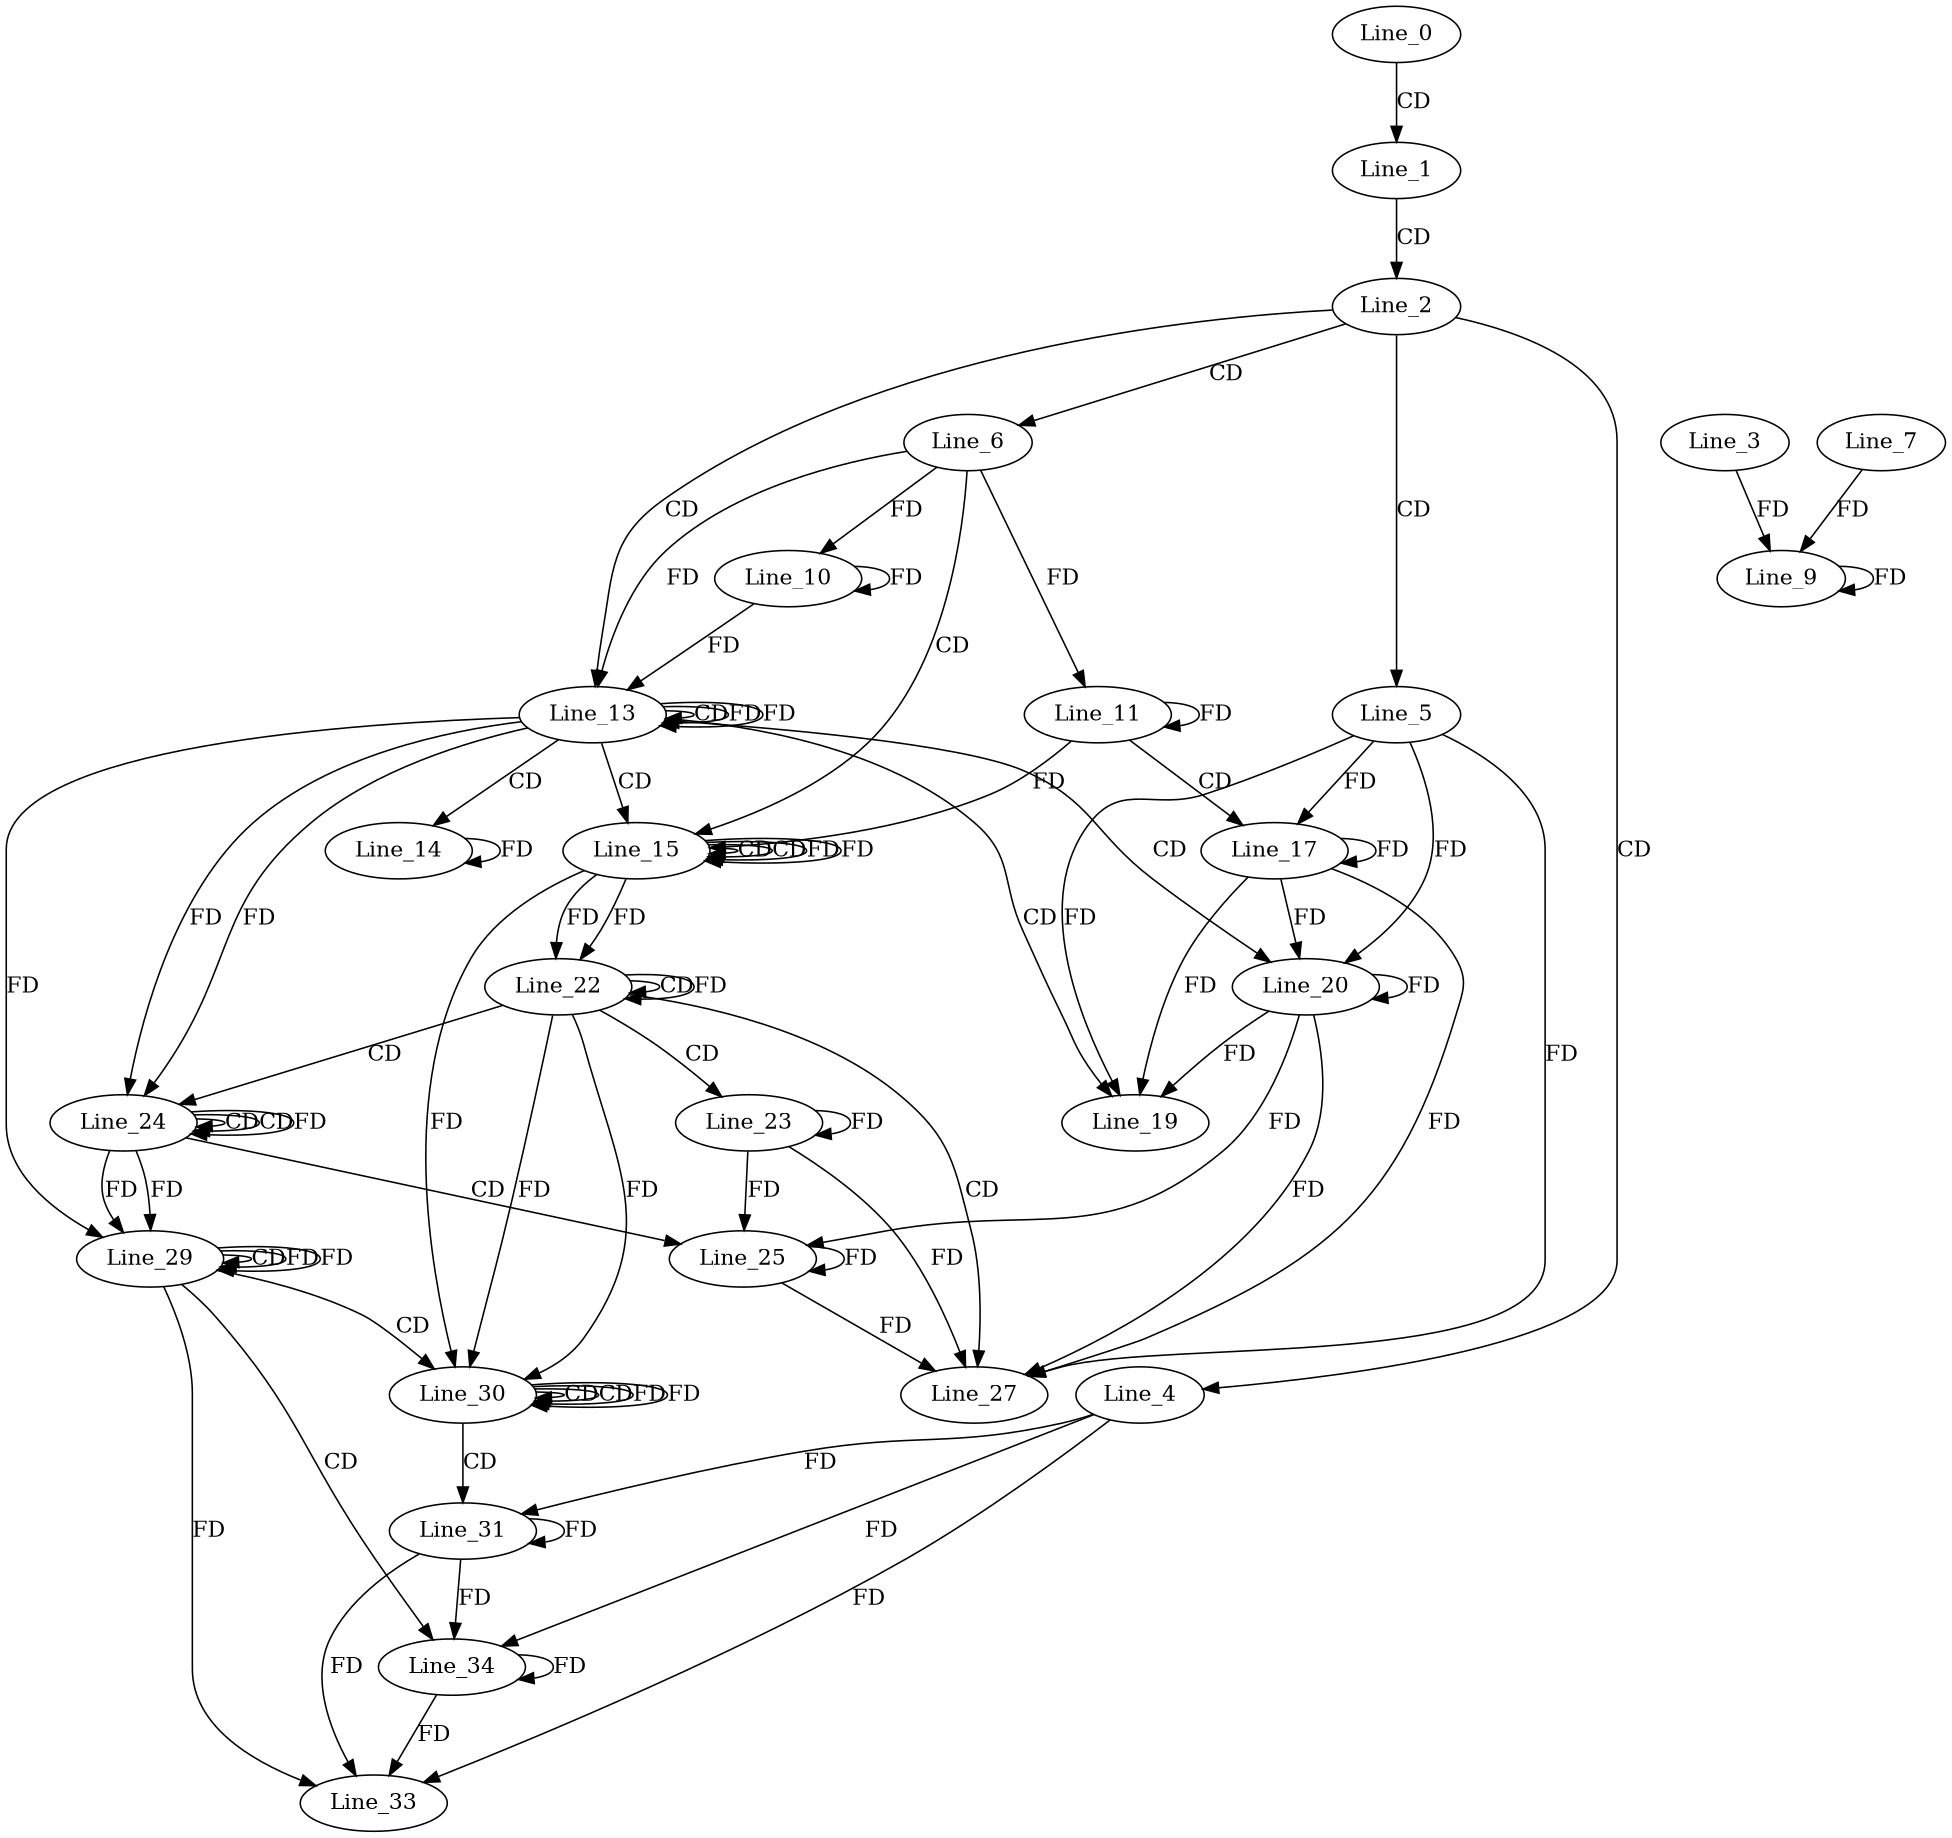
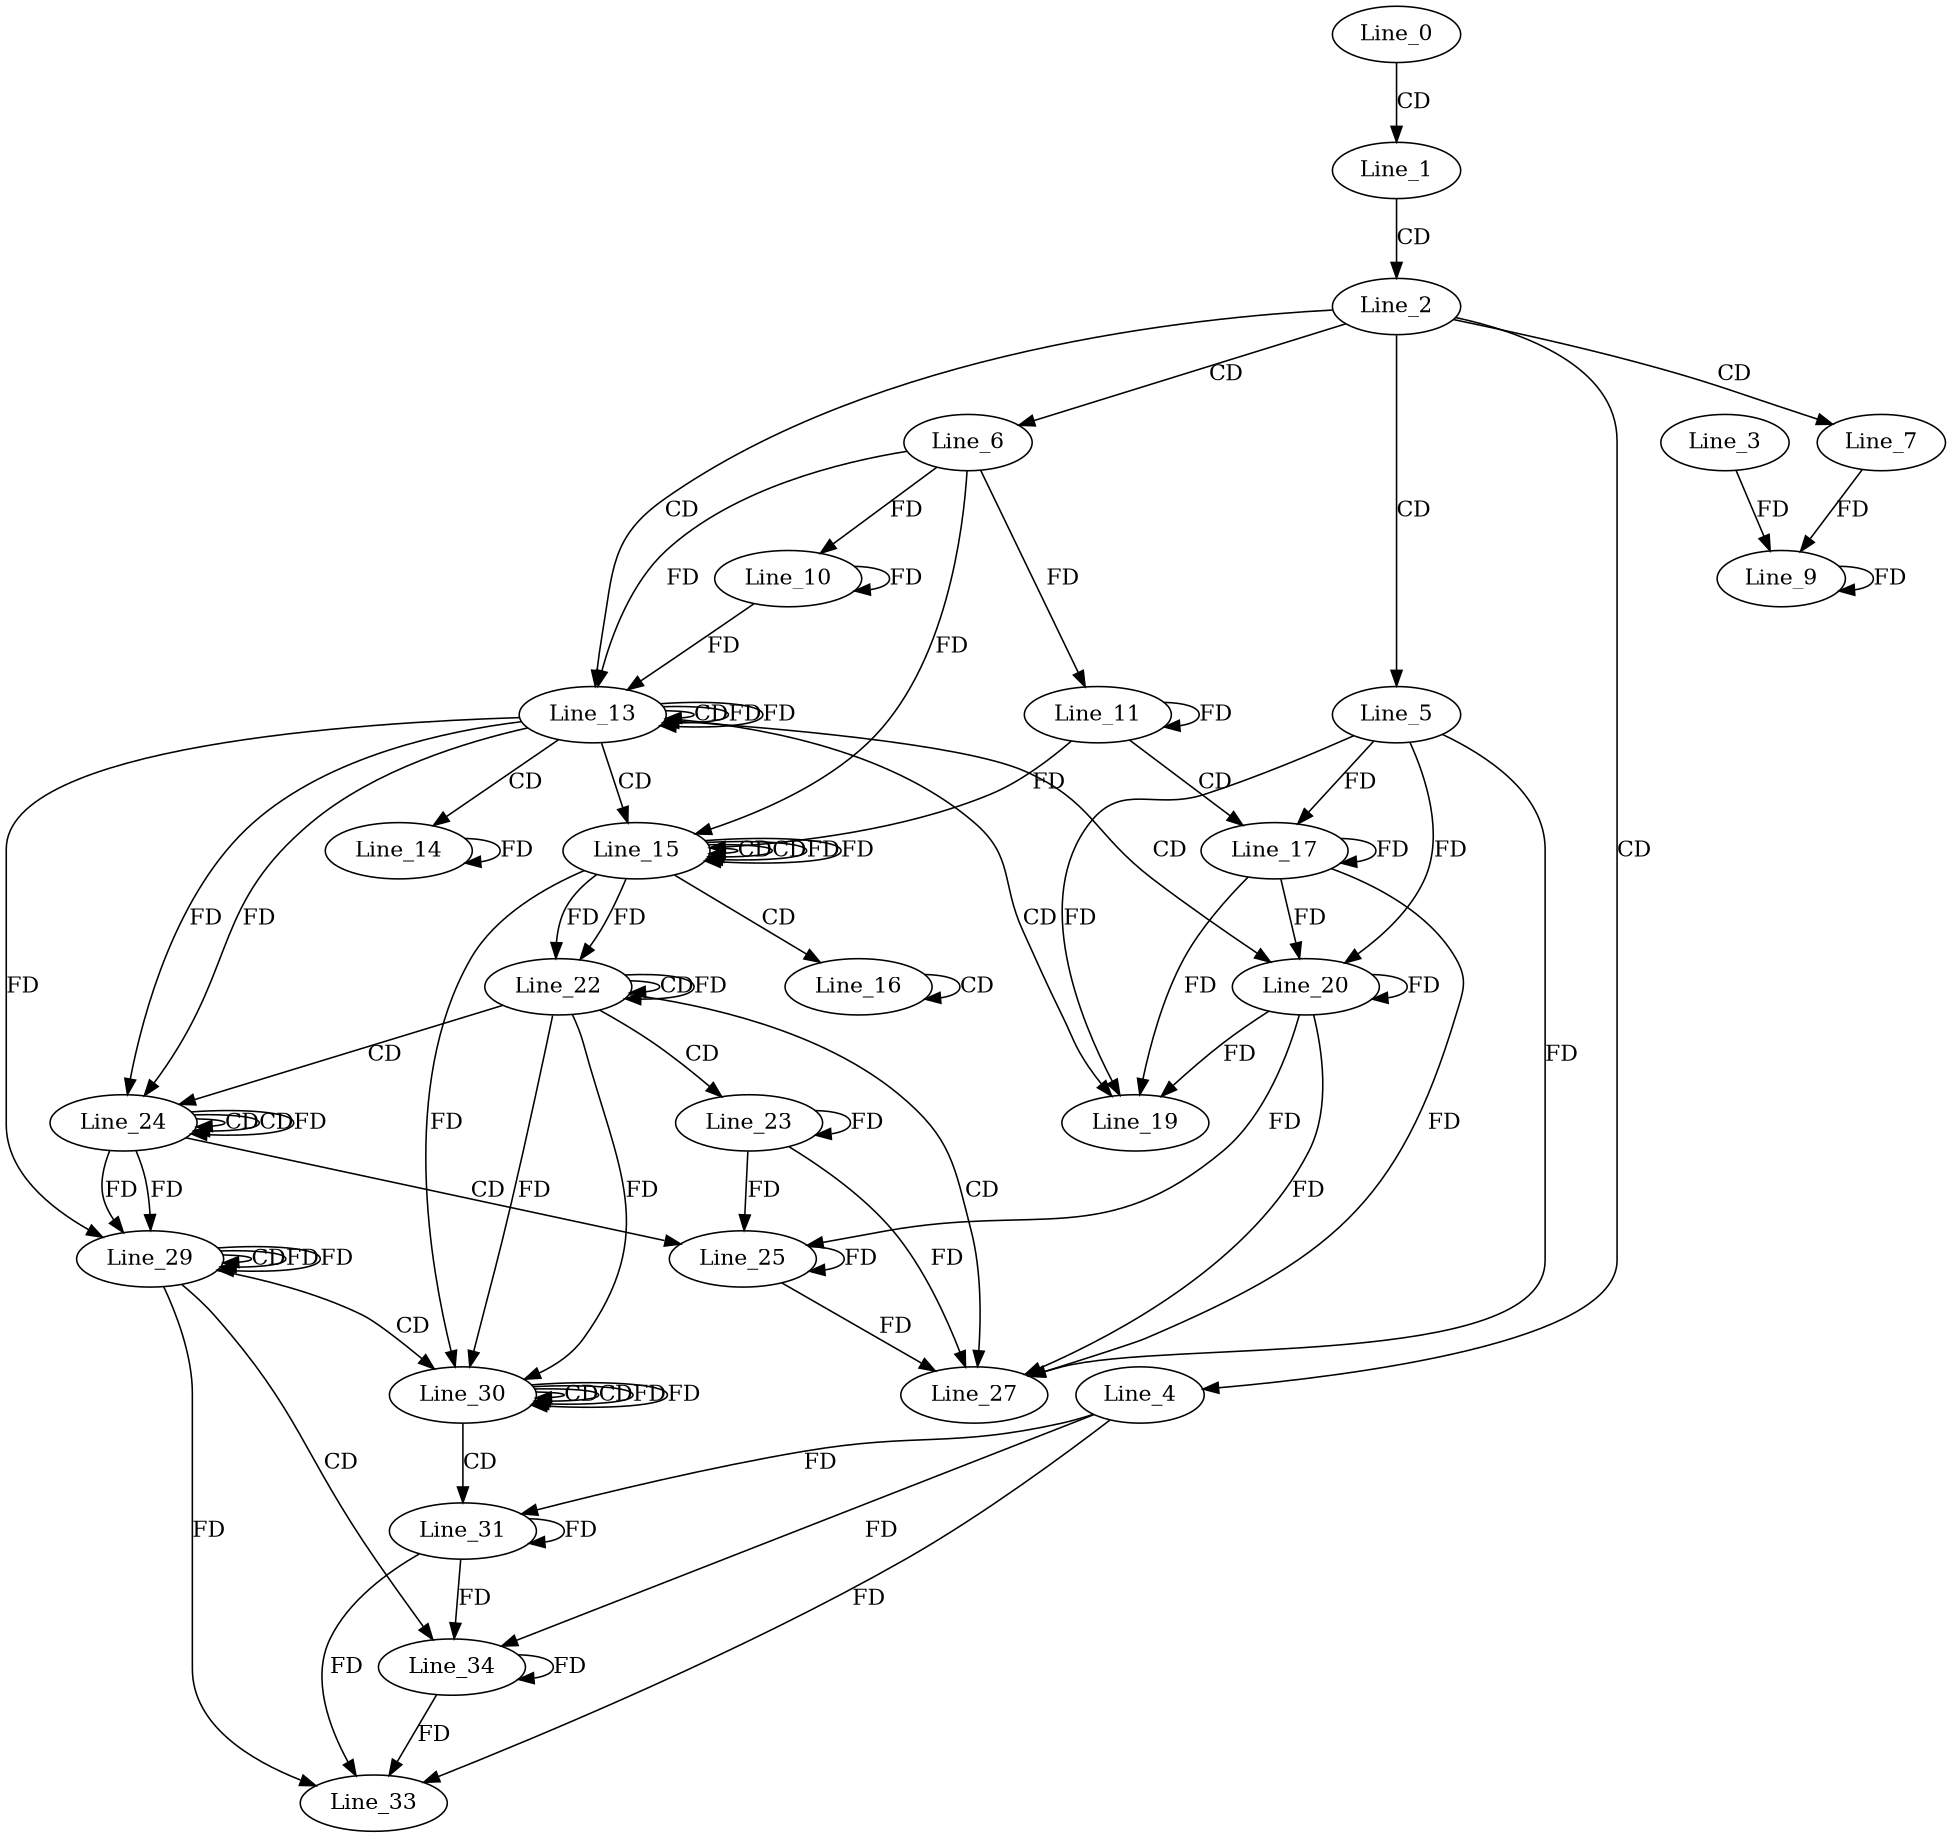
none -> (1637, 362)
(952, 647) -> (952, 647)
none -> (859, 987)
